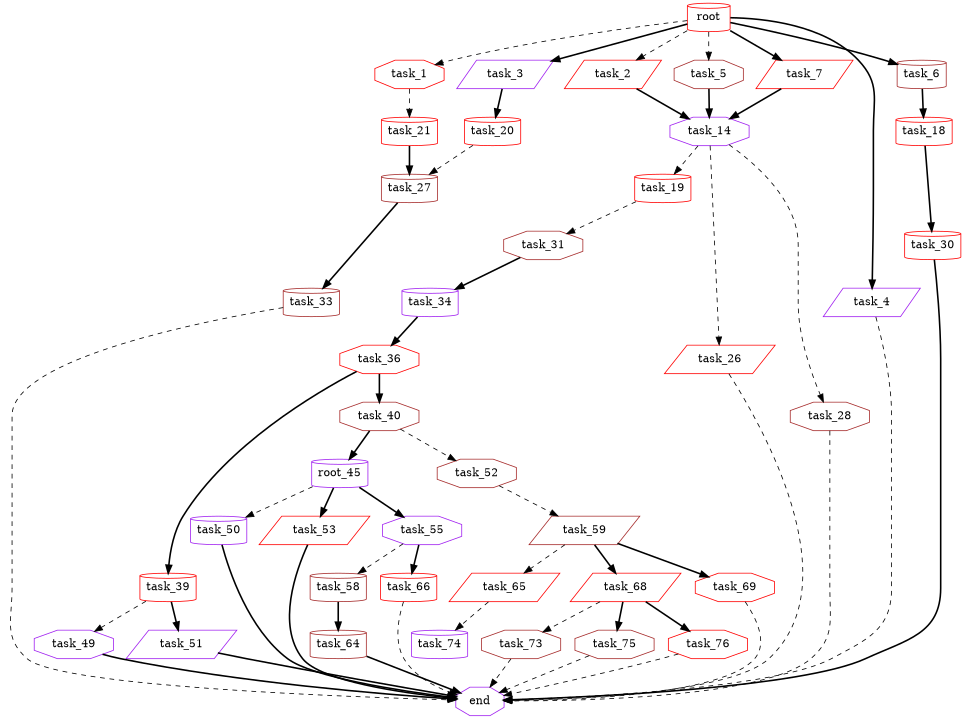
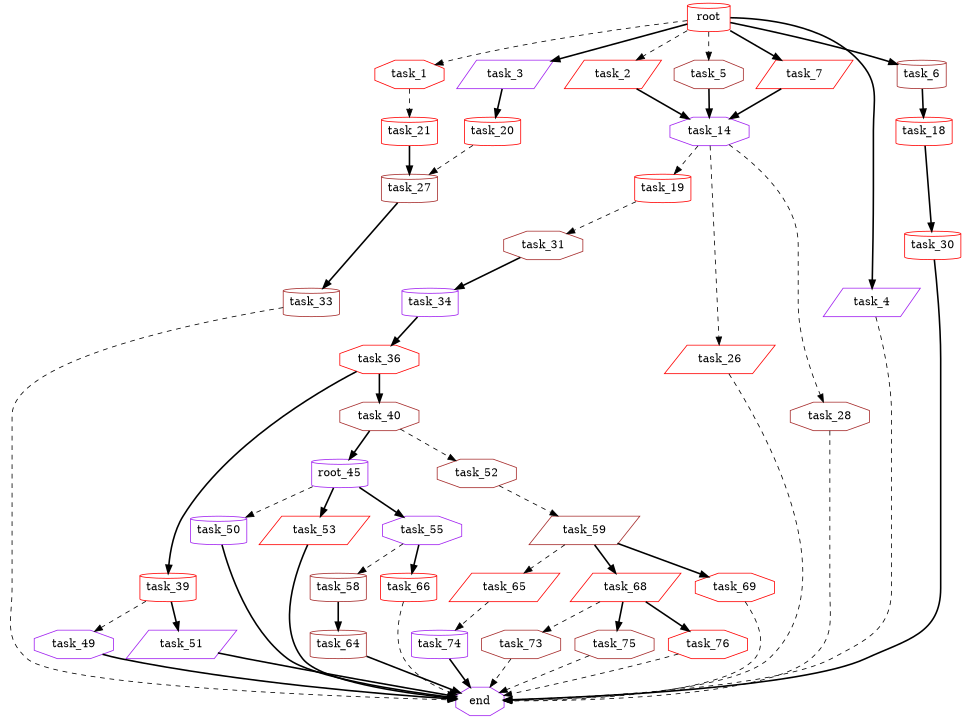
none -> (457, 670)
